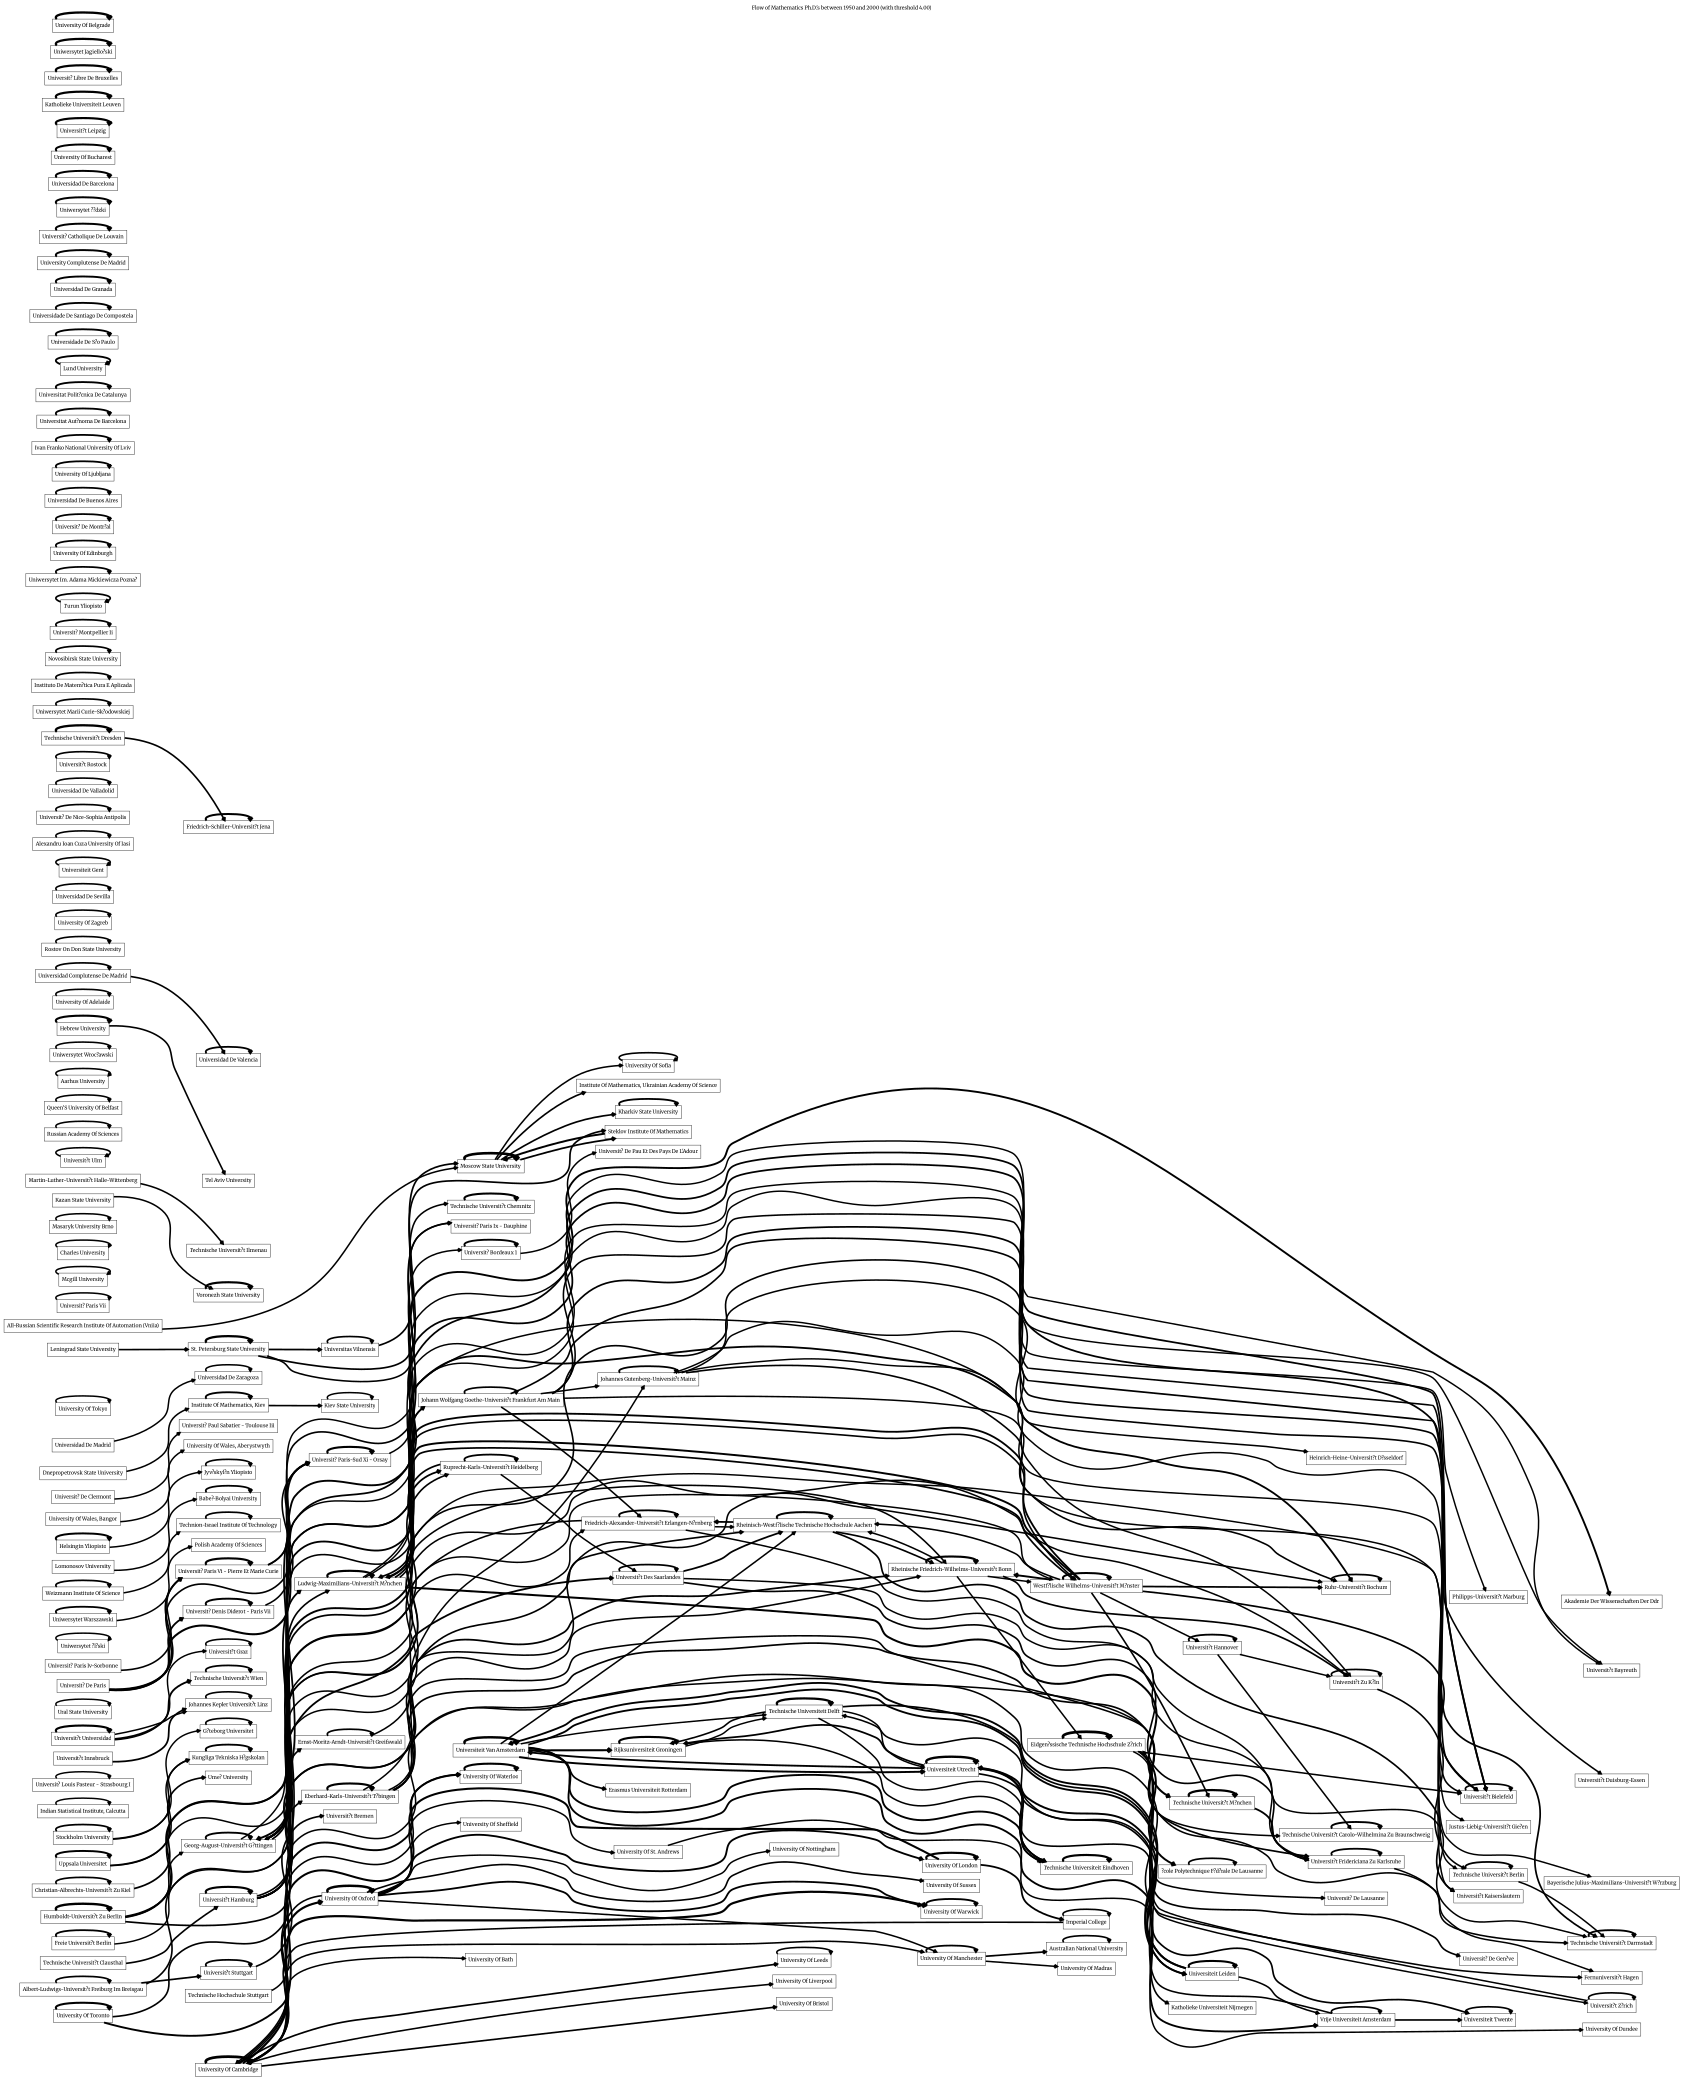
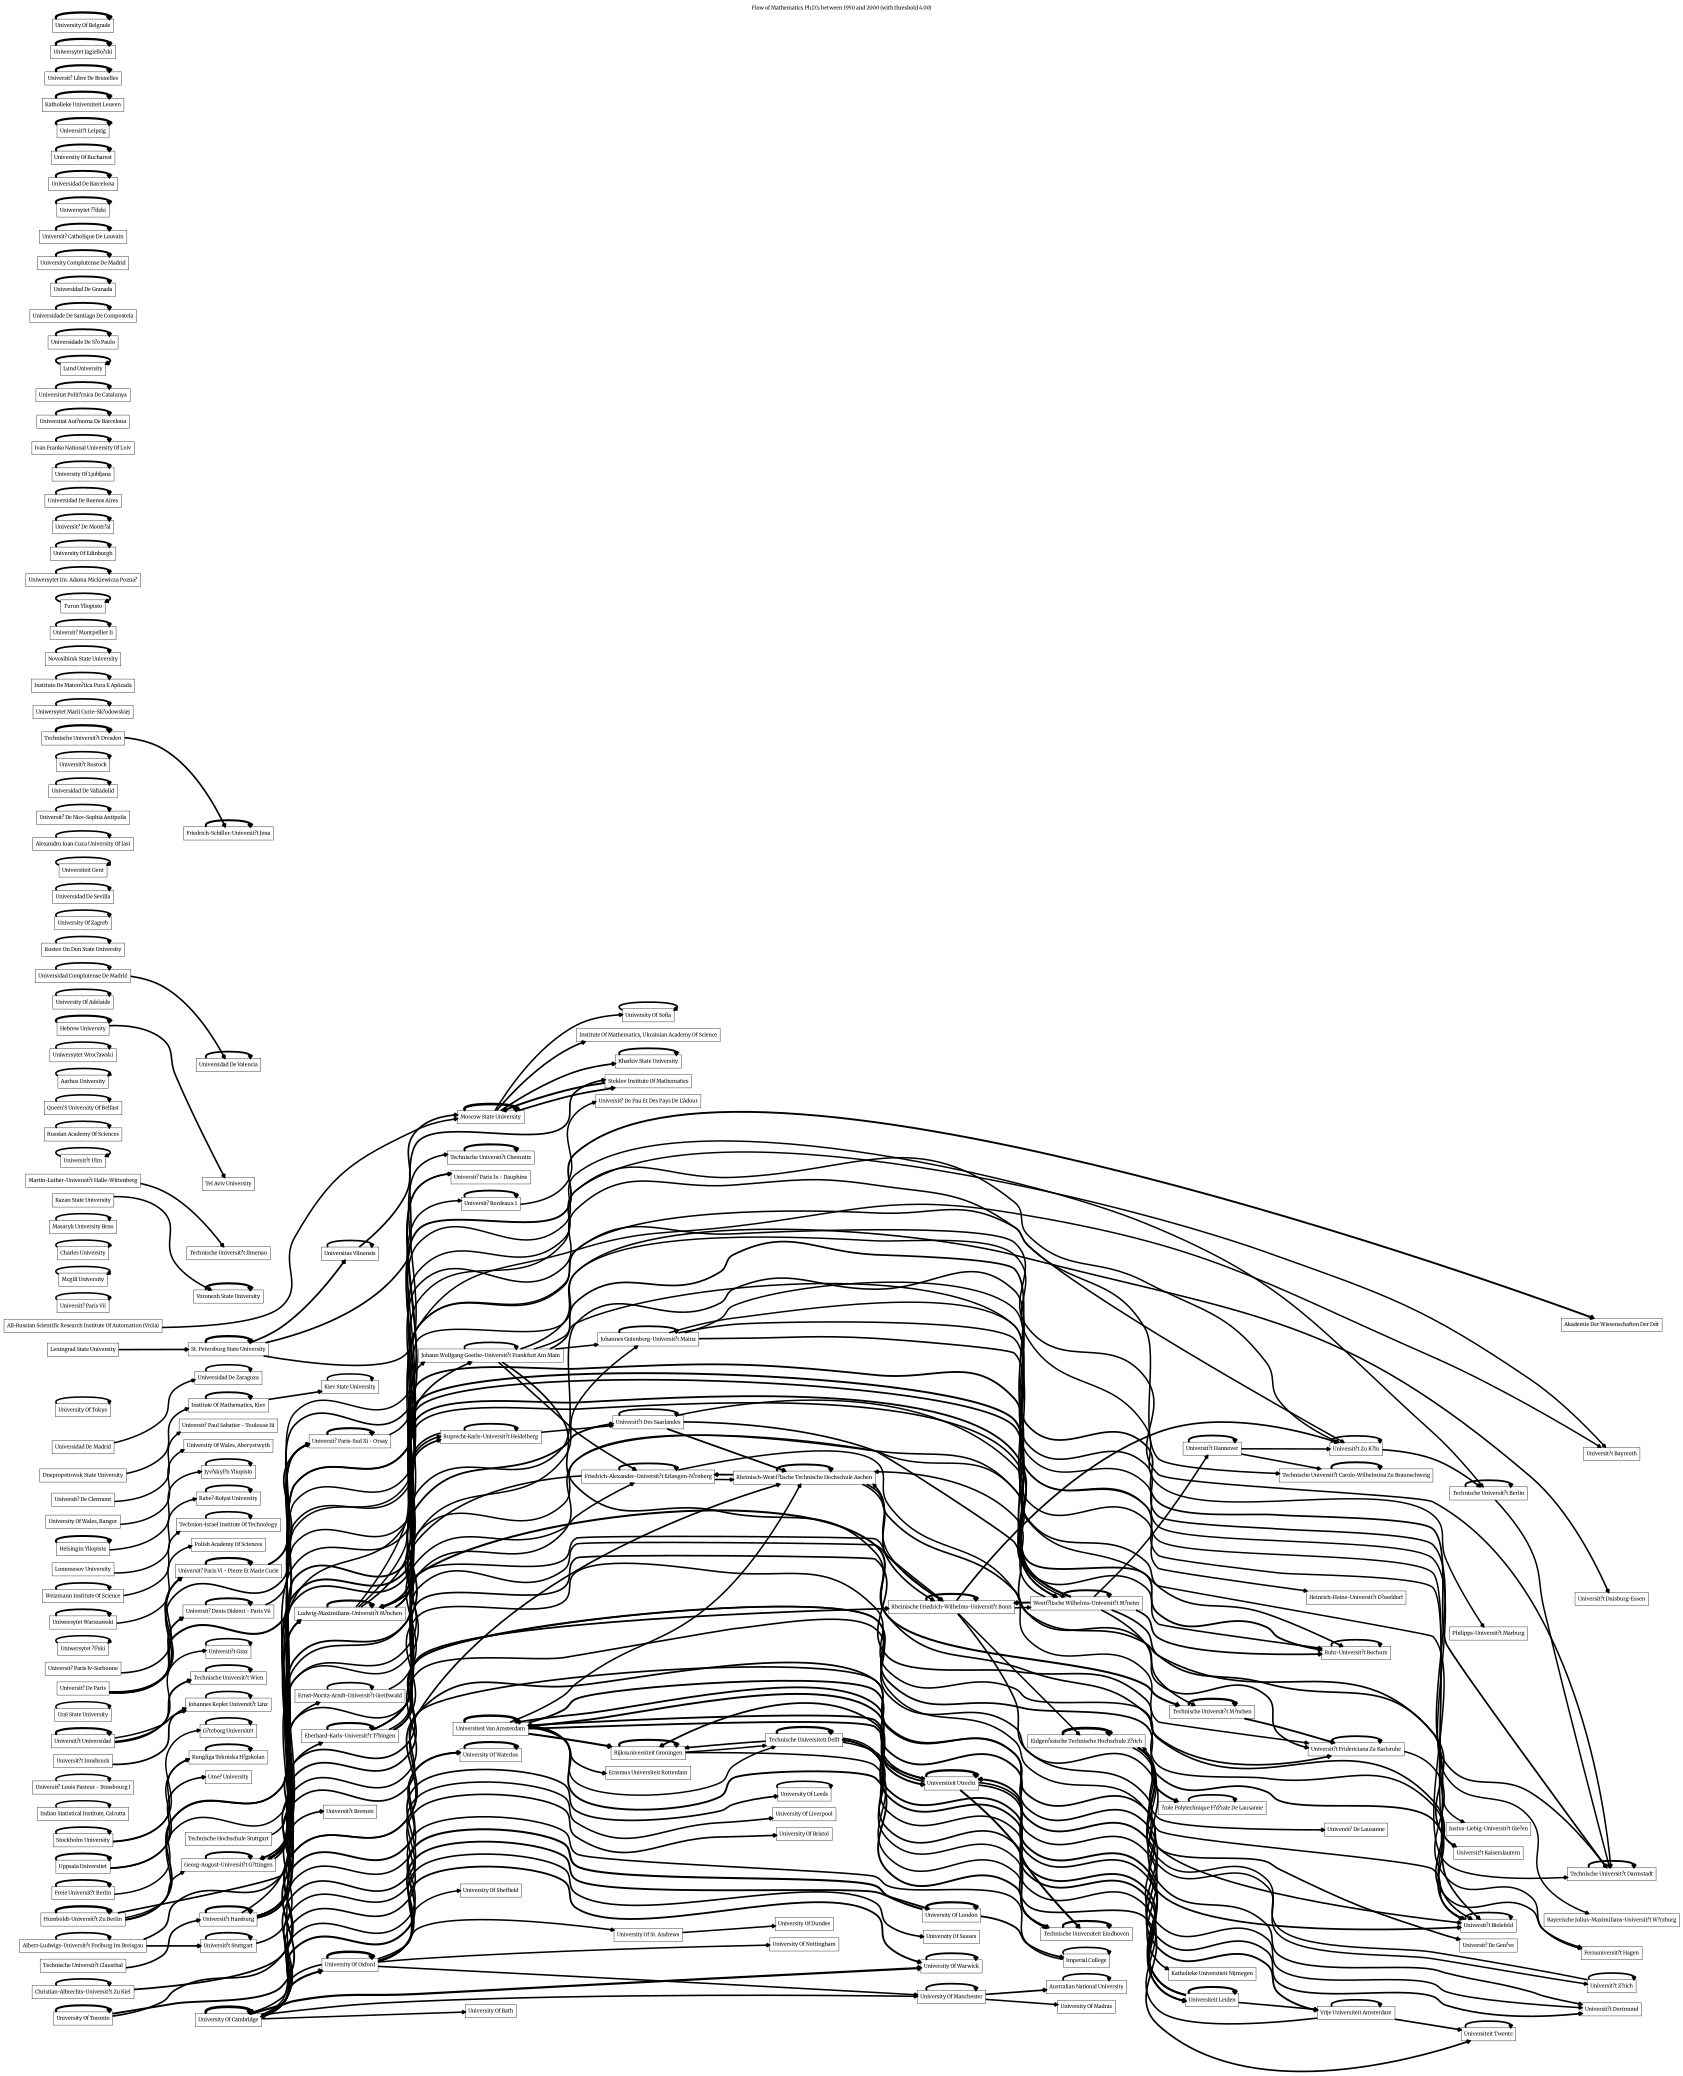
none -> (883, 1230)
none -> (1612, 2009)
